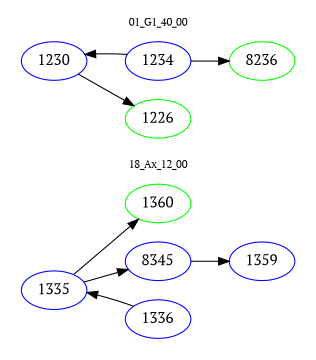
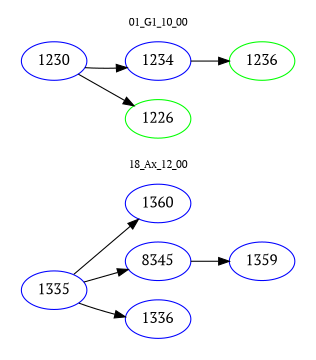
(158, 23) -> (158, 23)
(112, 54) -> (101, 68)
(262, 61) -> (262, 61)
(158, 203) -> (158, 203)
(116, 300) -> (97, 309)
